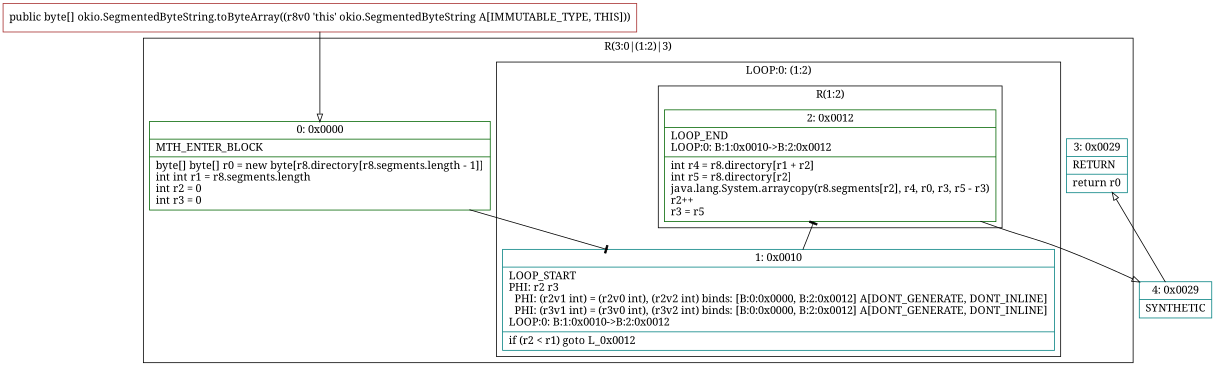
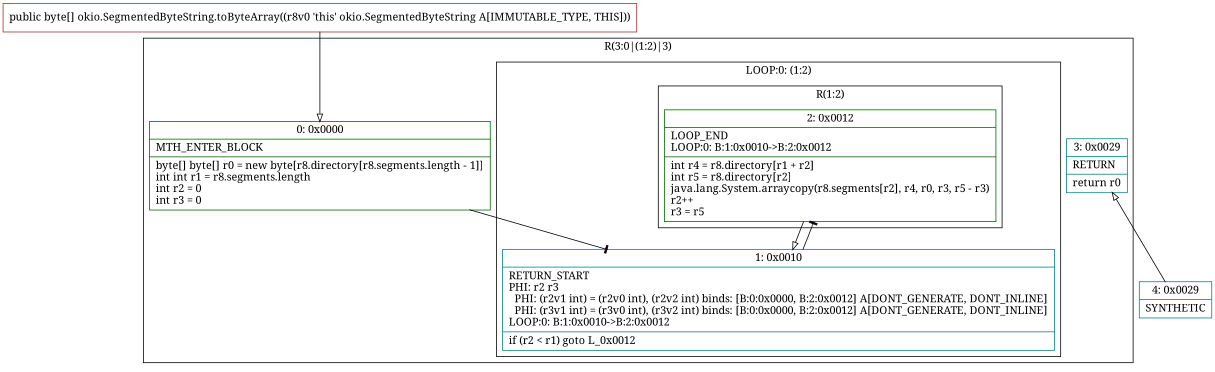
(1054, 246) -> (799, 232)
(543, 276) -> (549, 276)
